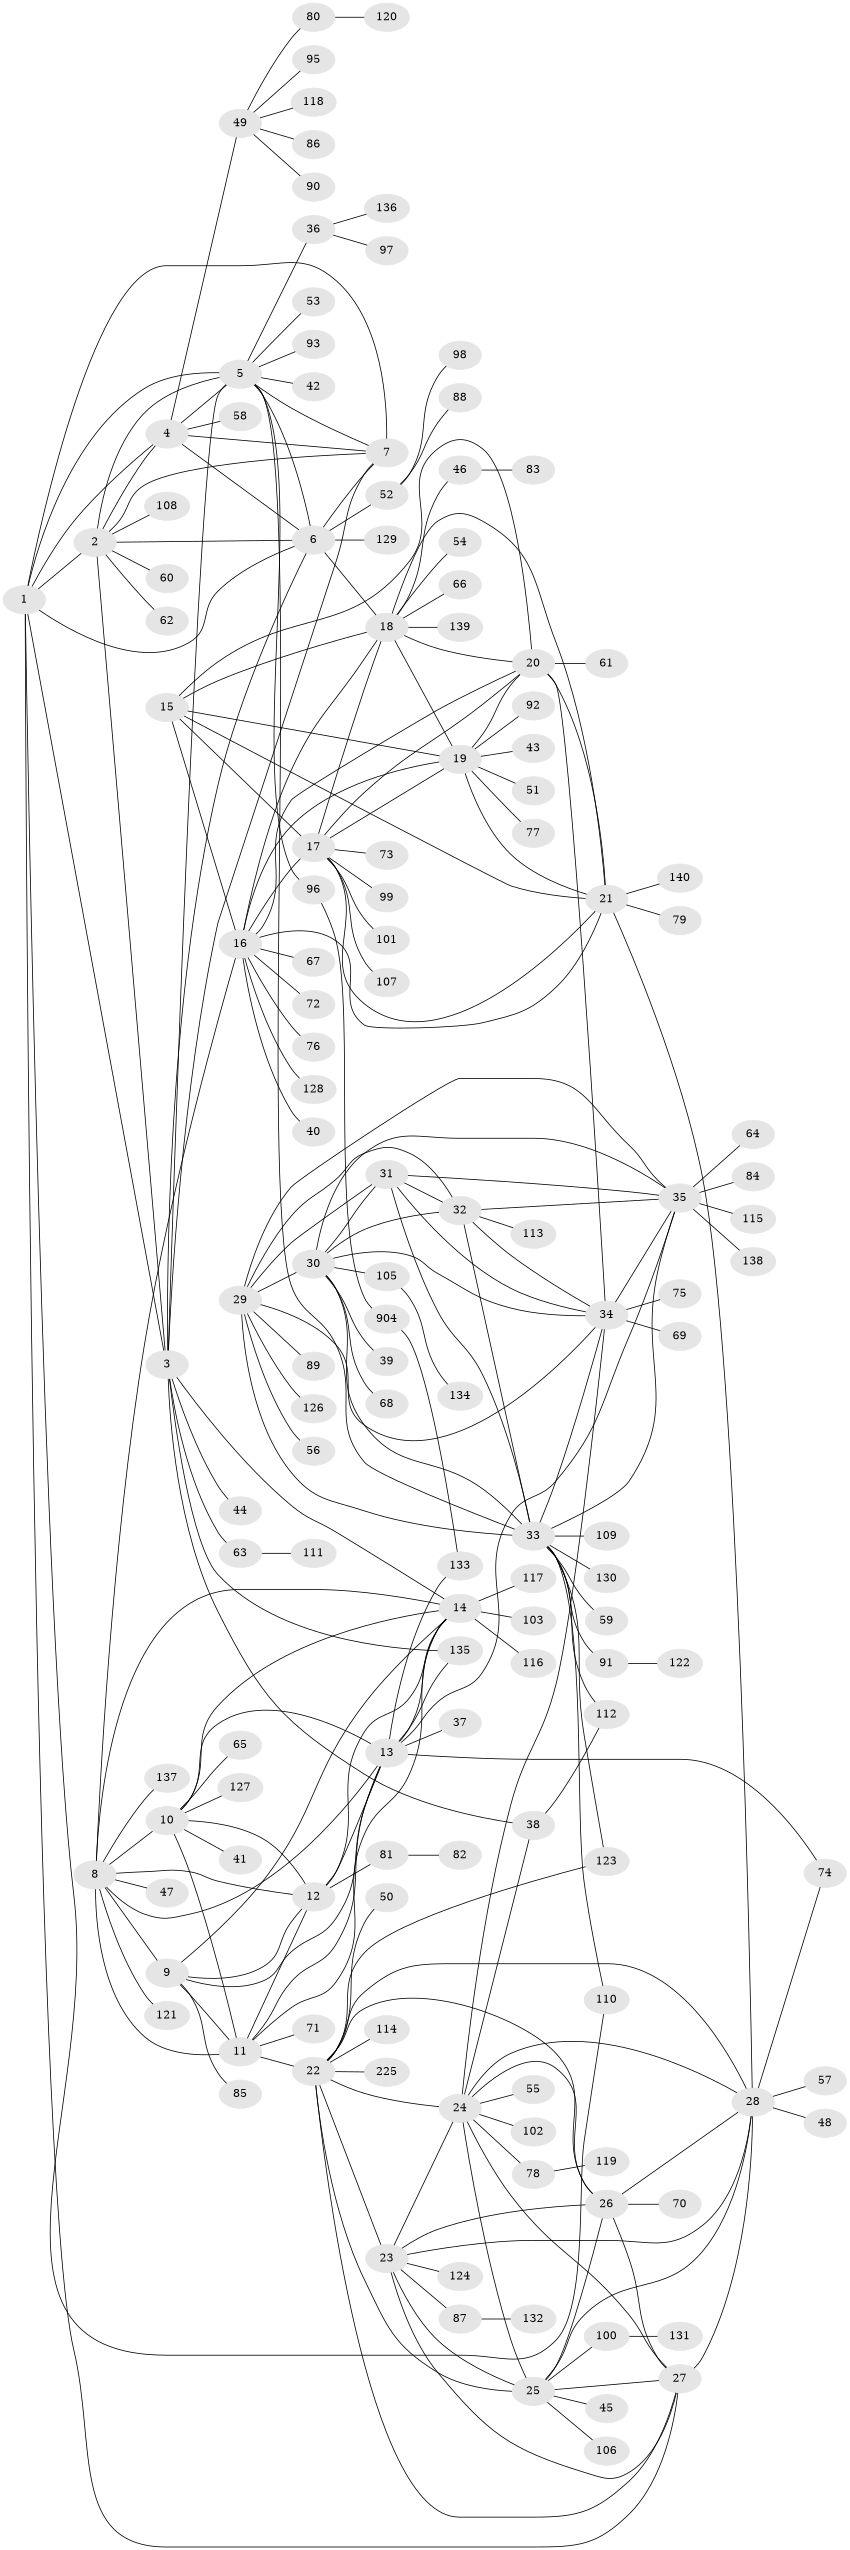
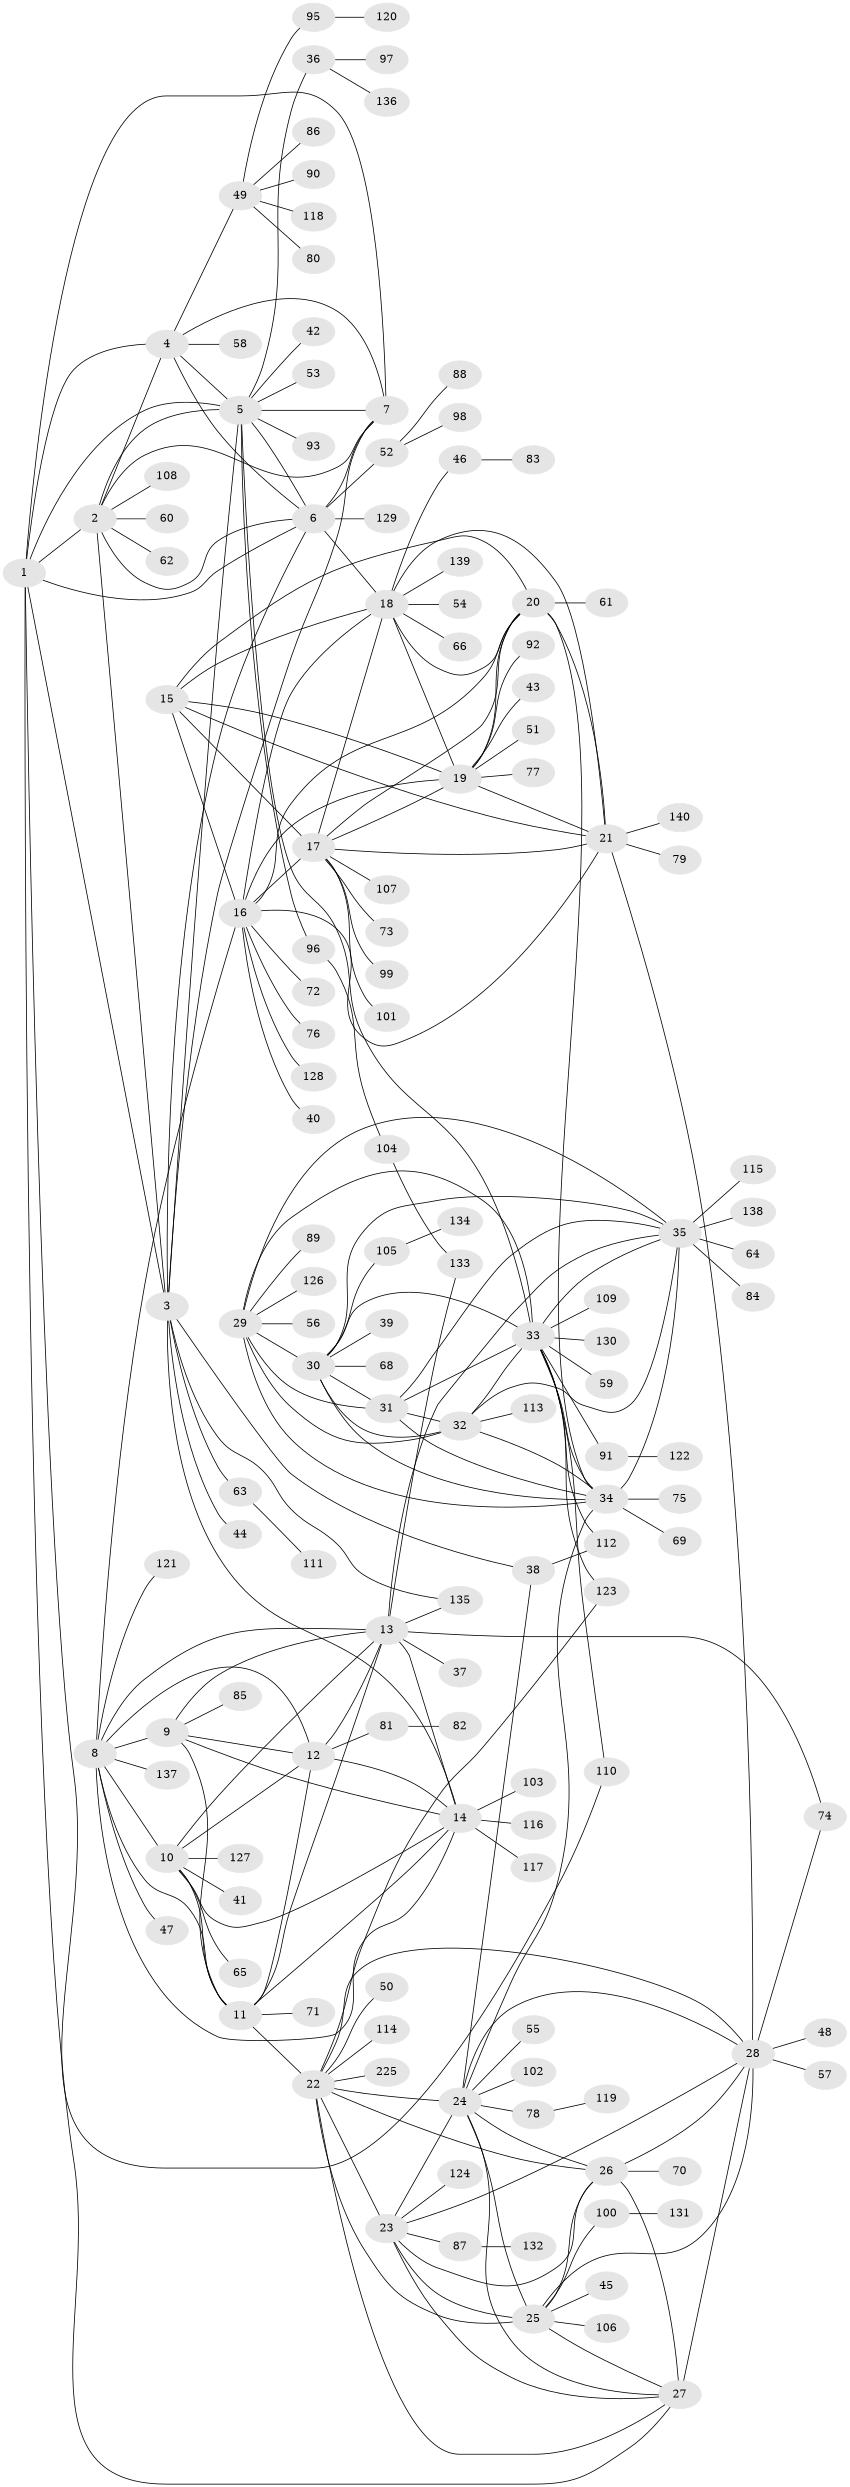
(350, 17) -> (350, 17)
(314, 962) -> none
(387, 1319) -> (387, 1149)
